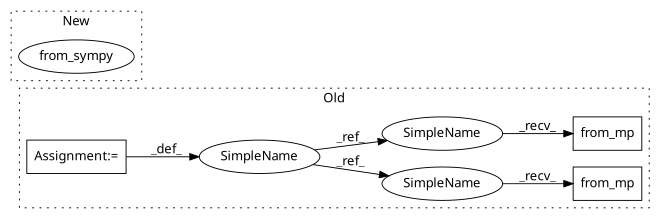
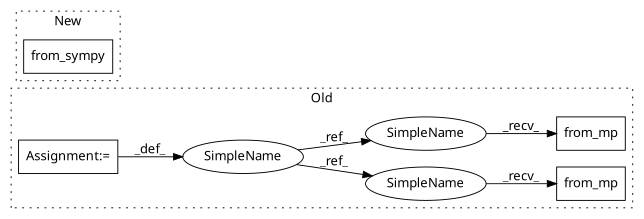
(76, 57) -> (68, 57)
